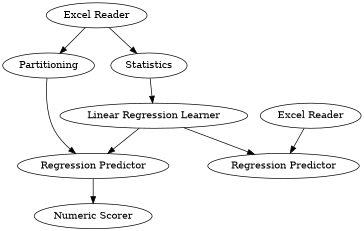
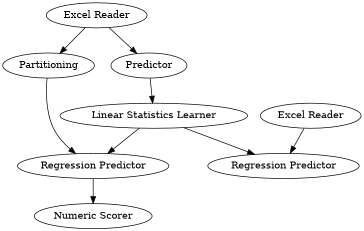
(149, 66) -> (149, 66)
(154, 116) -> (154, 116)
